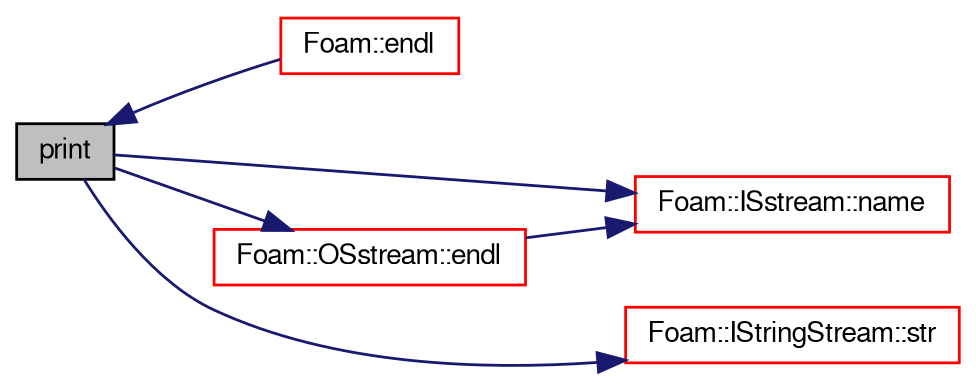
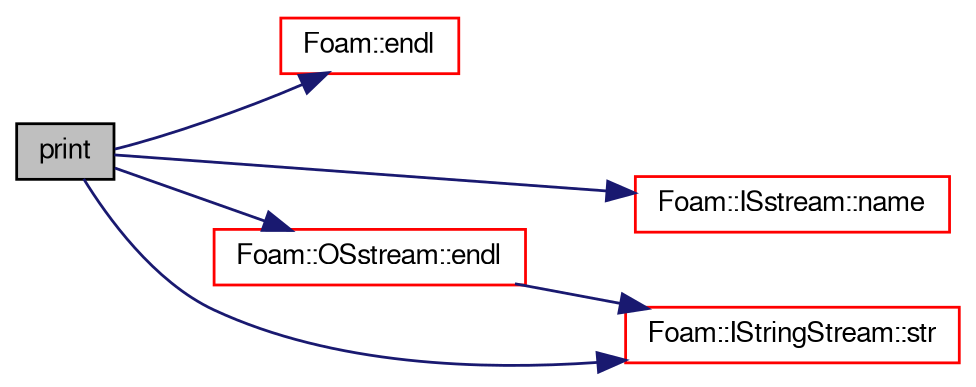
(206, 84) -> (210, 120)
(566, 233) -> (568, 294)
